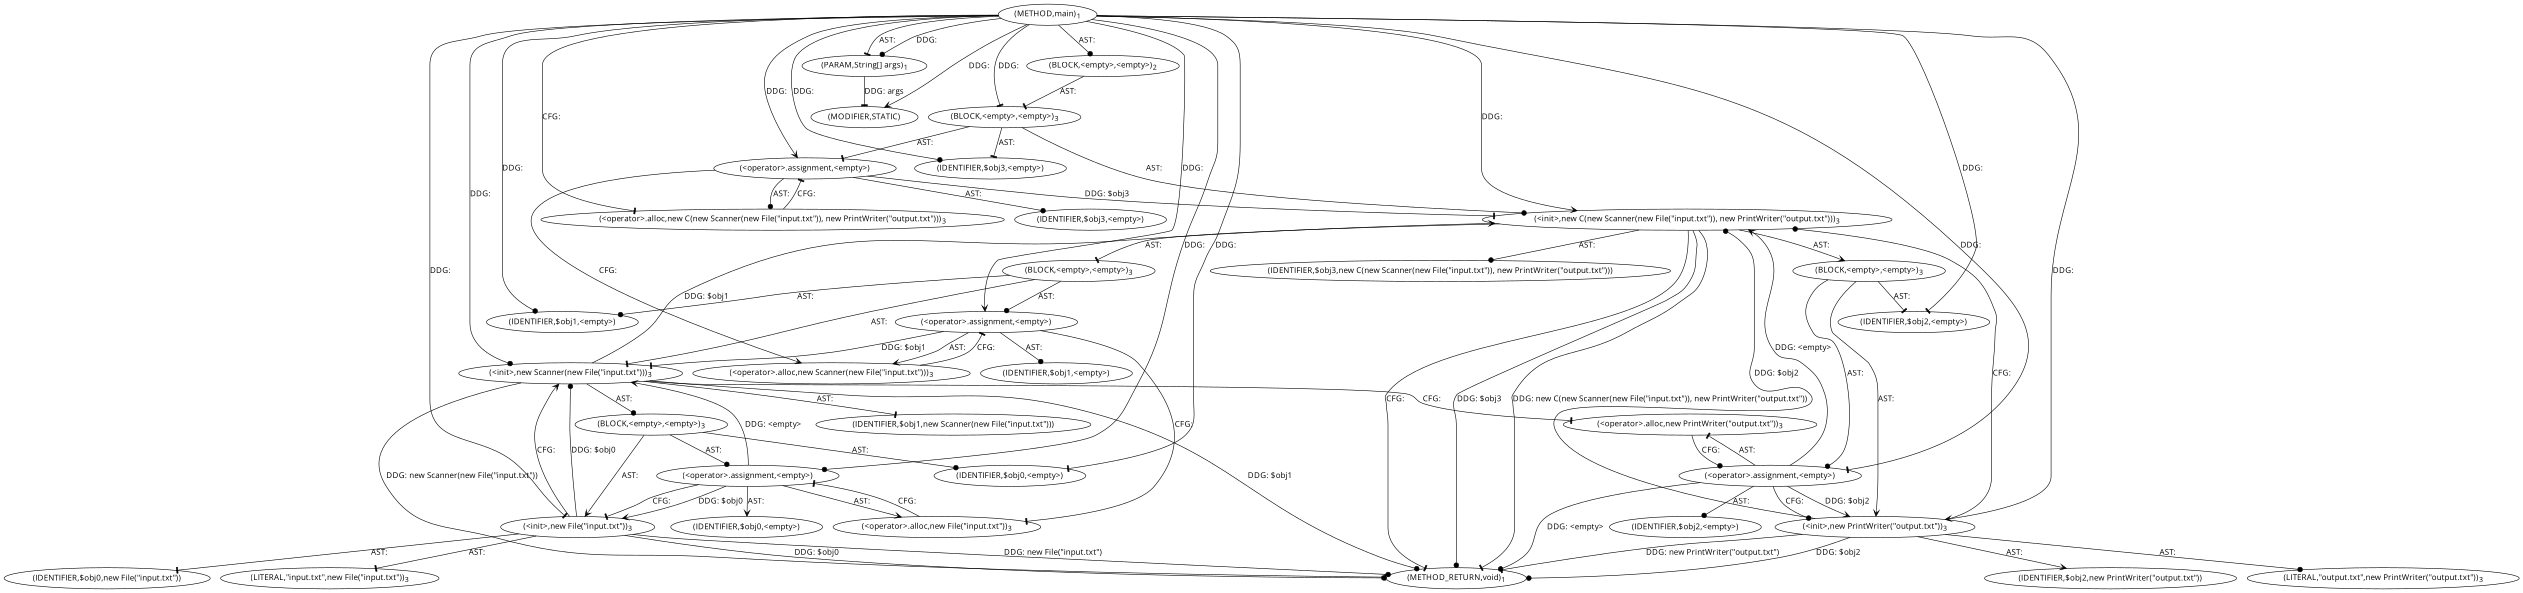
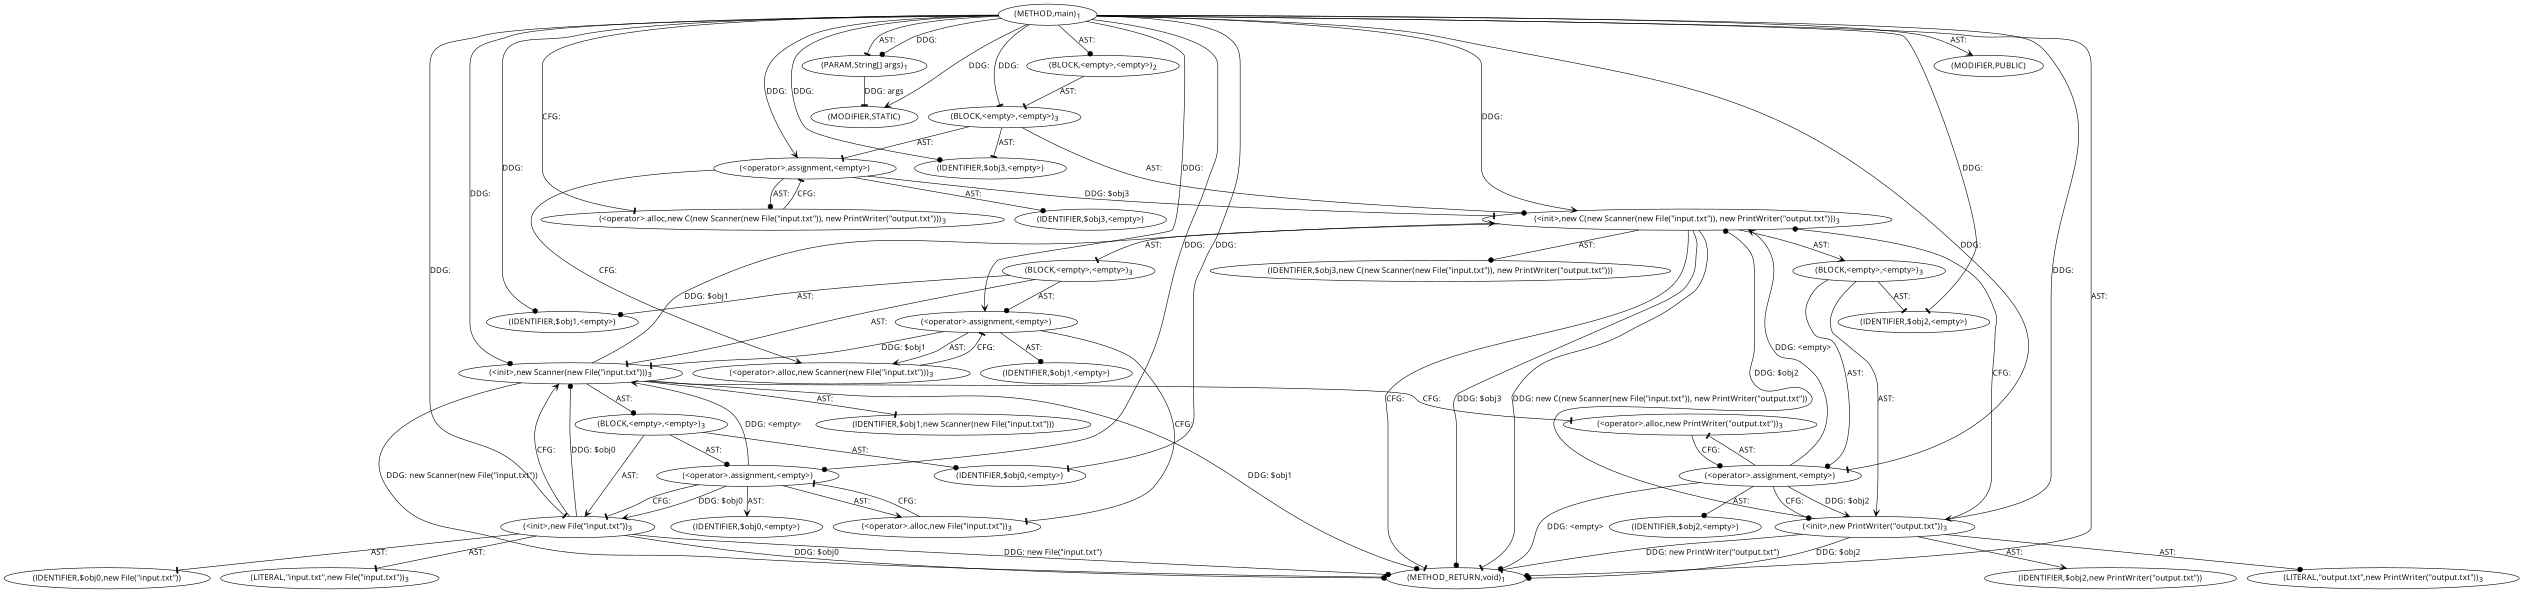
none -> (1989, 66)
none -> (2091, 74)
